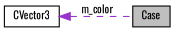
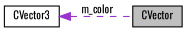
(151, 16) -> (157, 16)
